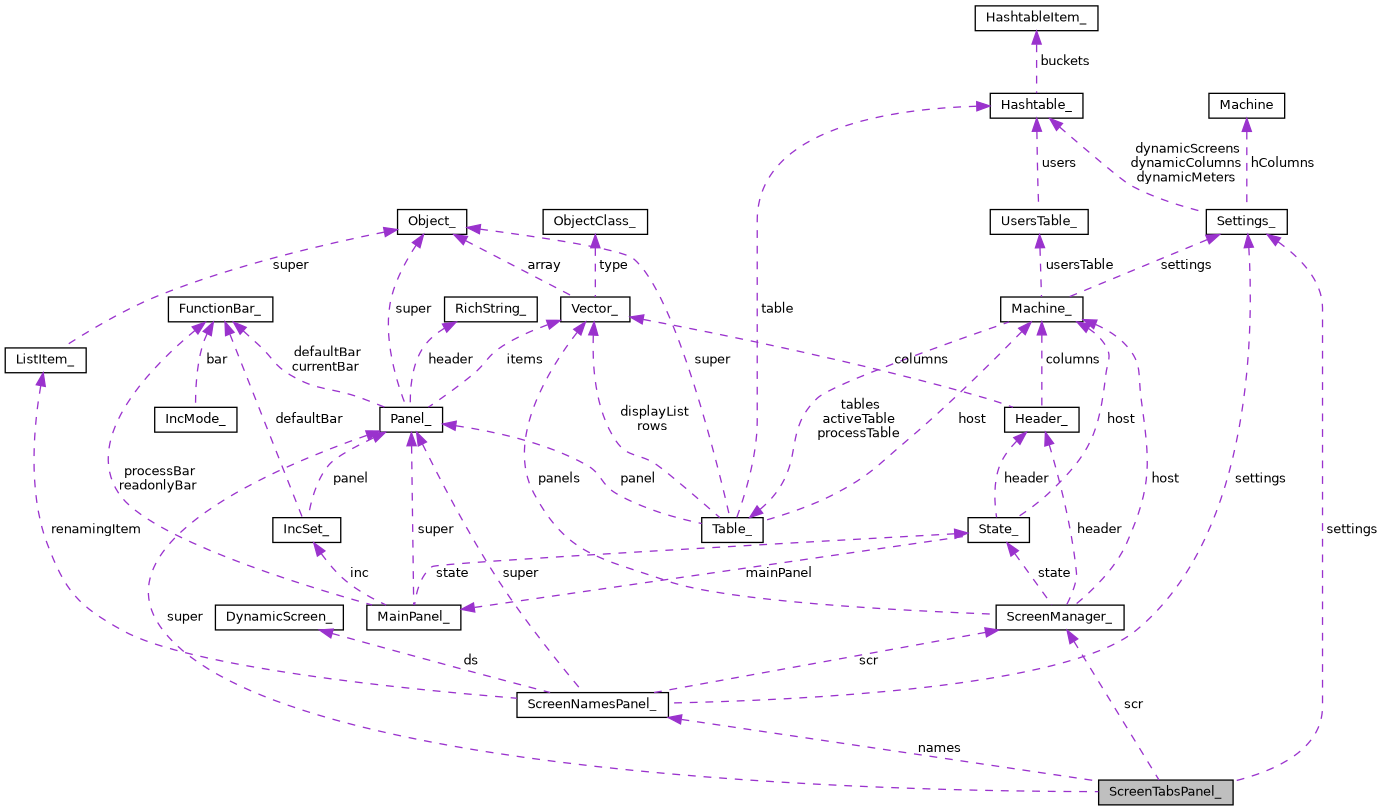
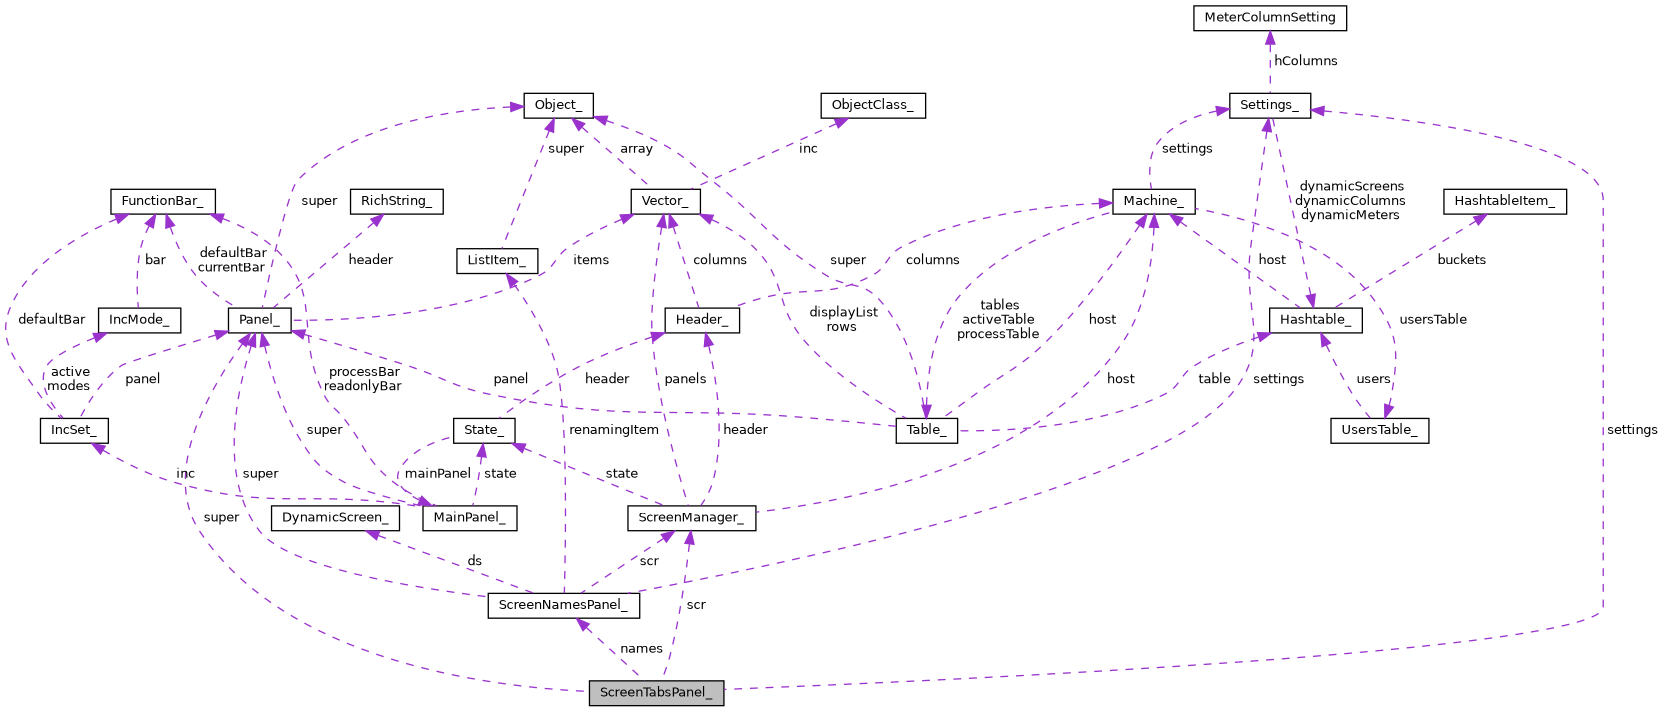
(1247, 106) -> (1270, 18)
(612, 266) -> (807, 149)
none -> (46, 367)
(1093, 434) -> (1240, 265)
